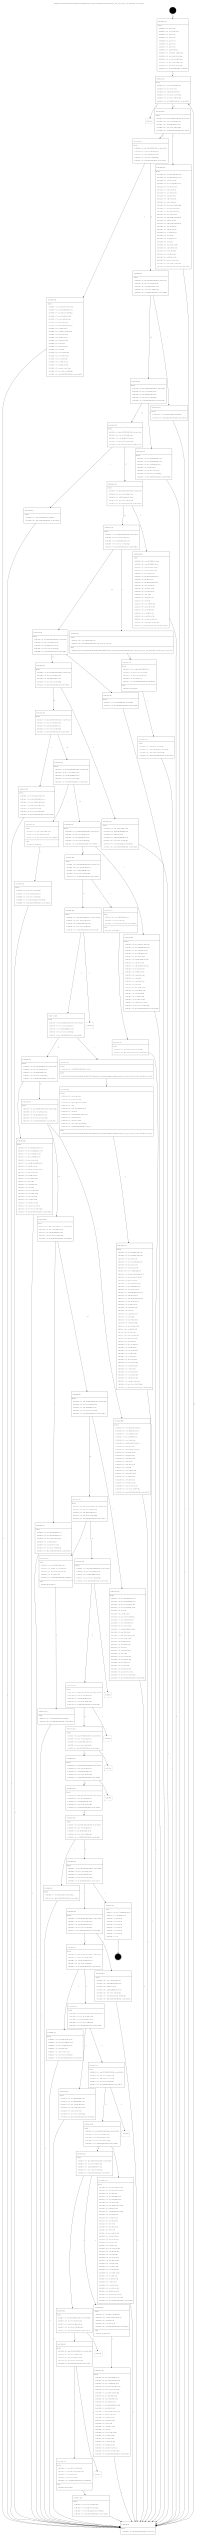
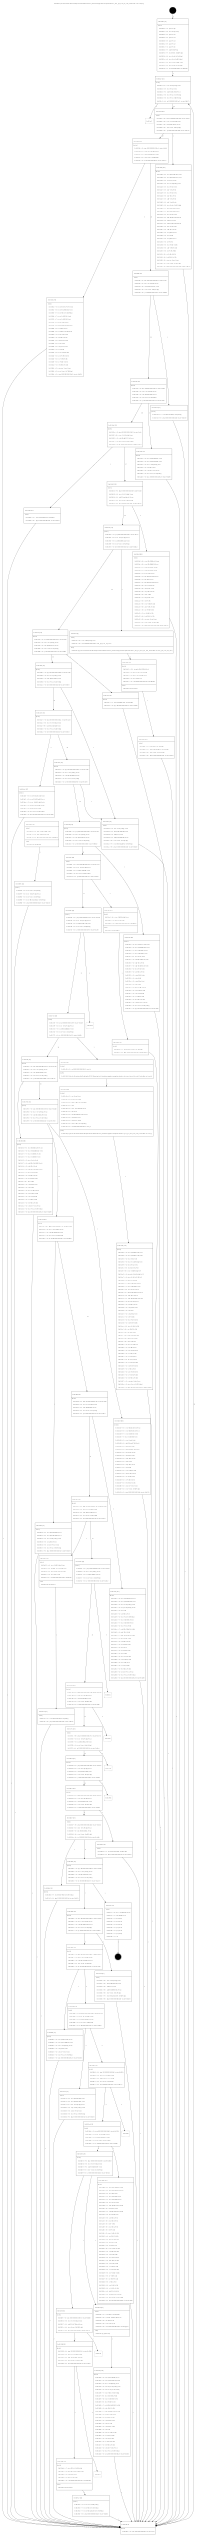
(62, 803) -> (85, 807)
none -> (114, 1849)
